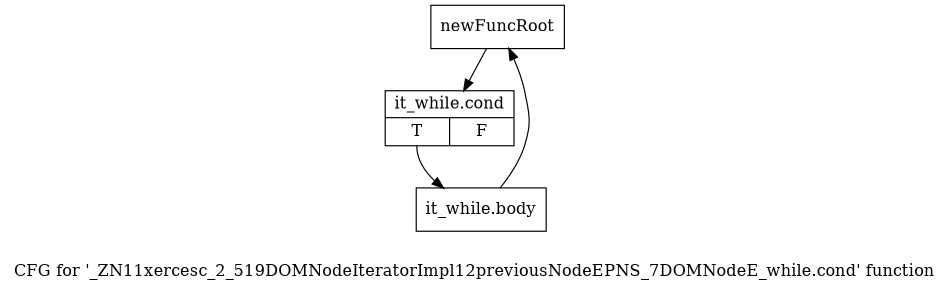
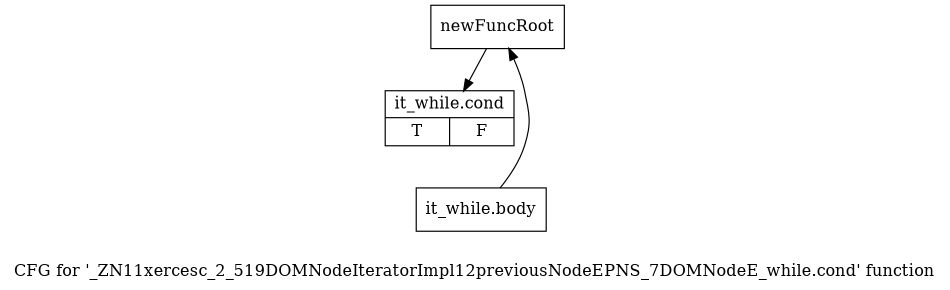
(422, 165) -> none
